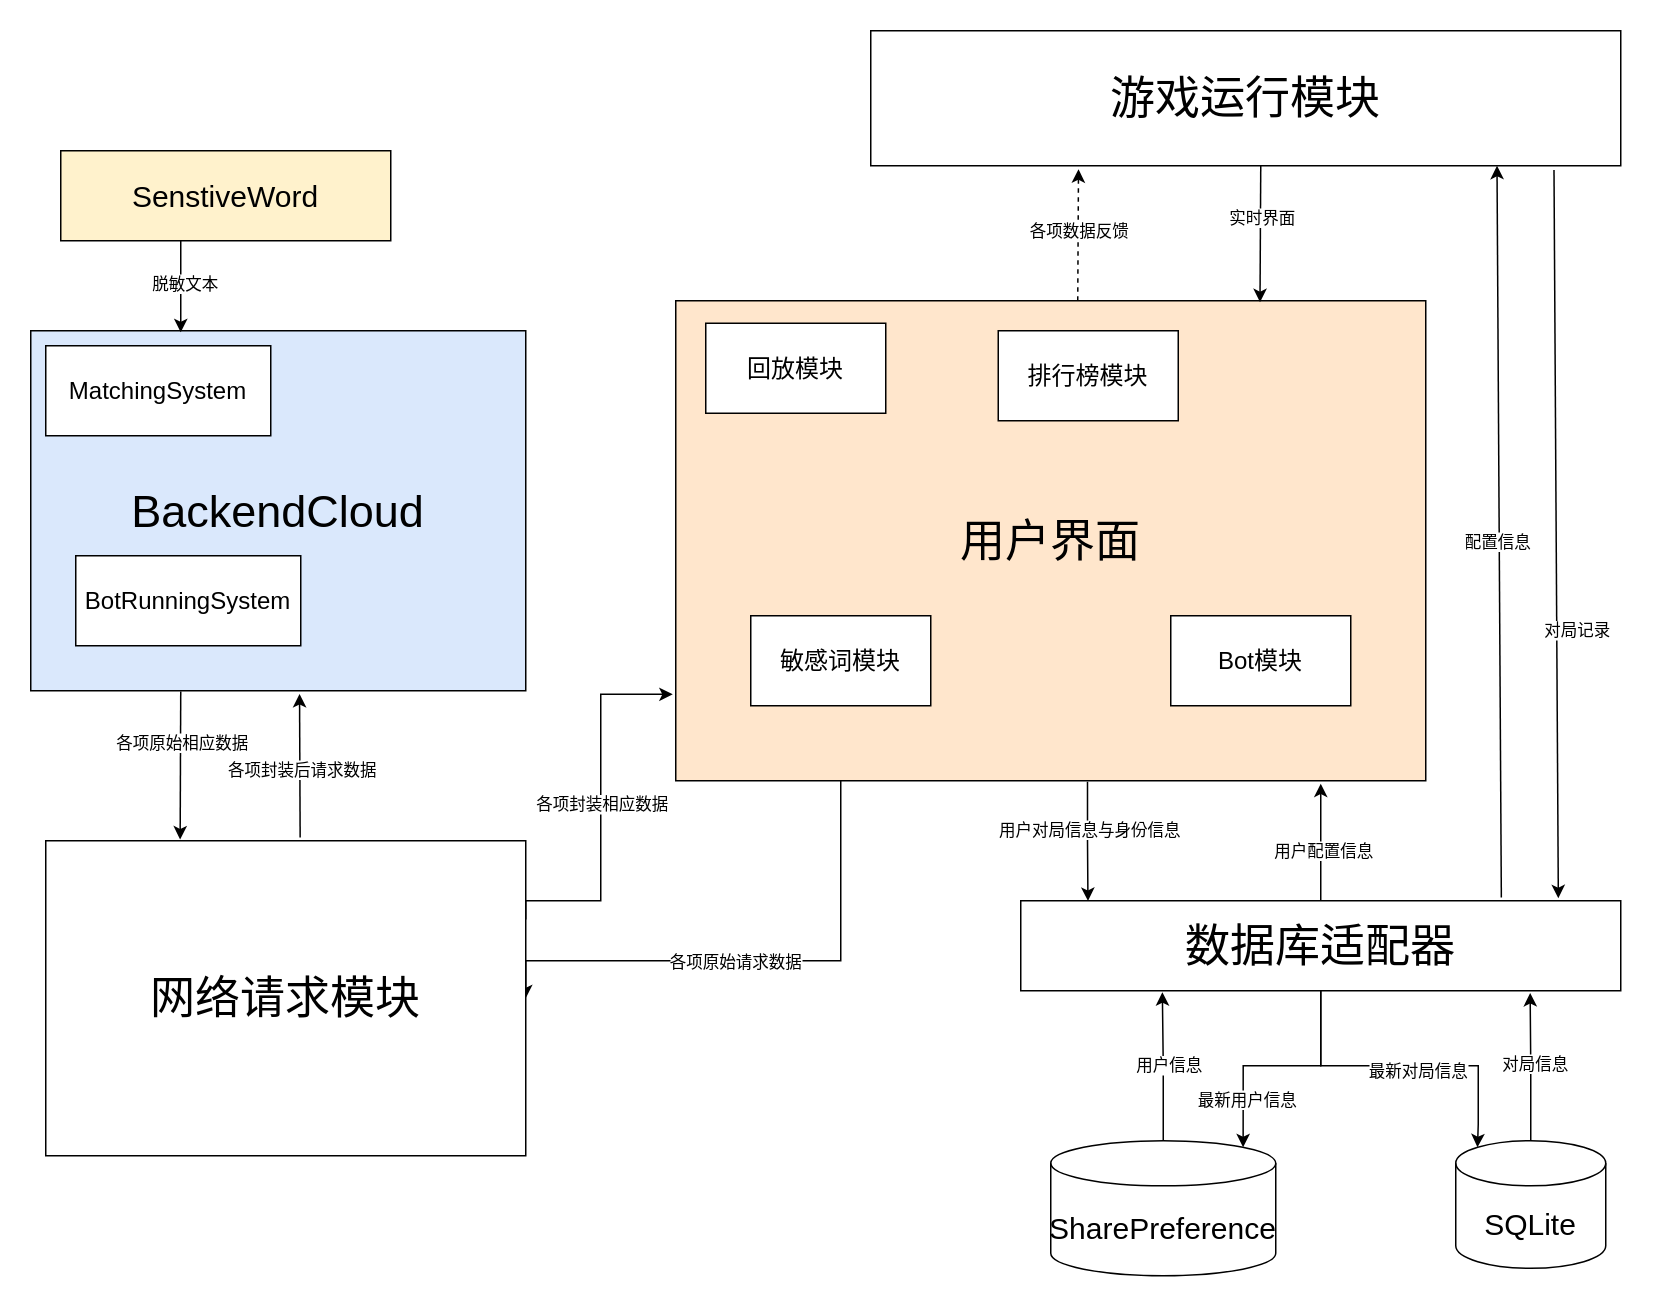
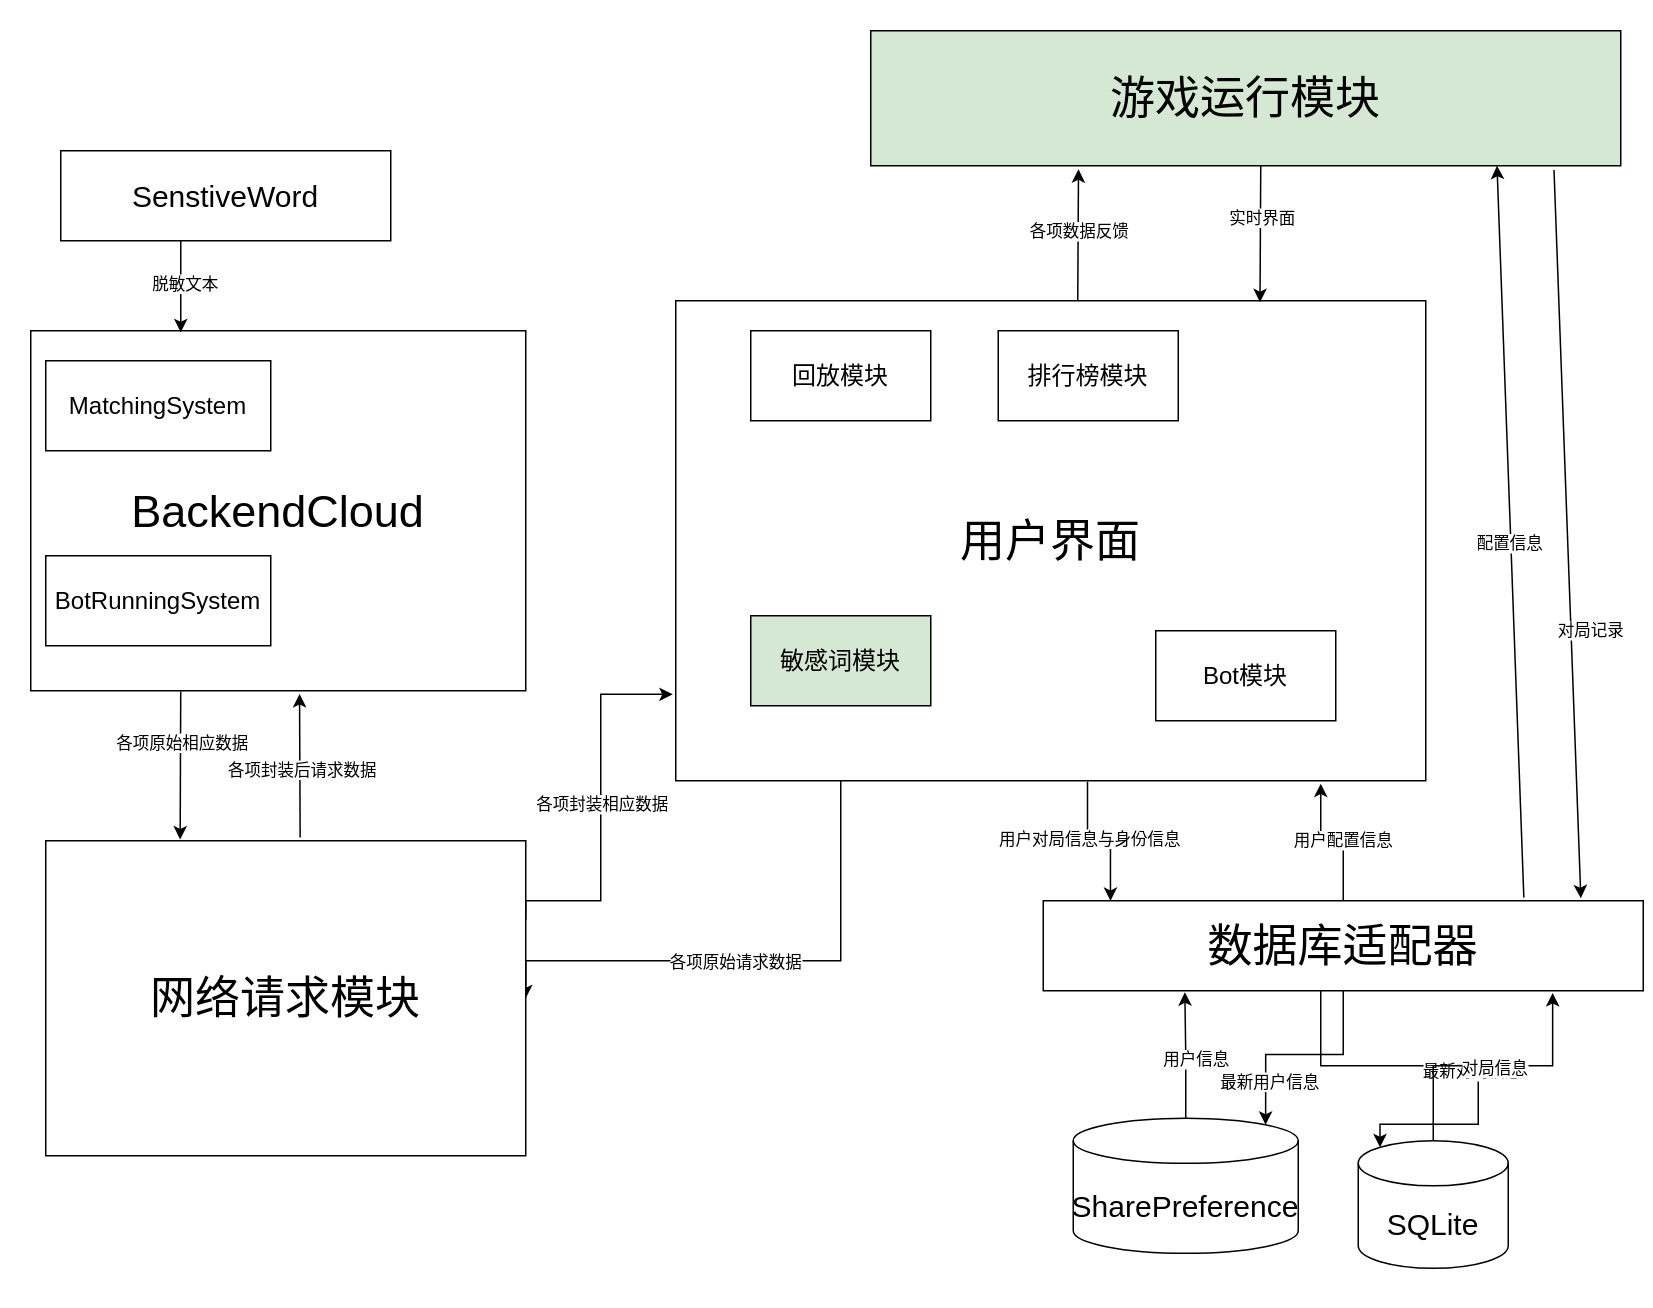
(1246, 98) -> (1246, 98)
(226, 196) -> (226, 196)
(1078, 272) -> (1078, 272)
(796, 368) -> (841, 376)
(158, 391) -> (158, 406)
(278, 511) -> (278, 511)
(1051, 541) -> (1051, 541)
(188, 601) -> (158, 601)
(841, 661) -> (841, 661)
(1261, 661) -> (1246, 676)
(1321, 946) -> (1343, 946)
(1531, 1205) -> (1433, 1205)
(1163, 1208) -> (1186, 1186)
